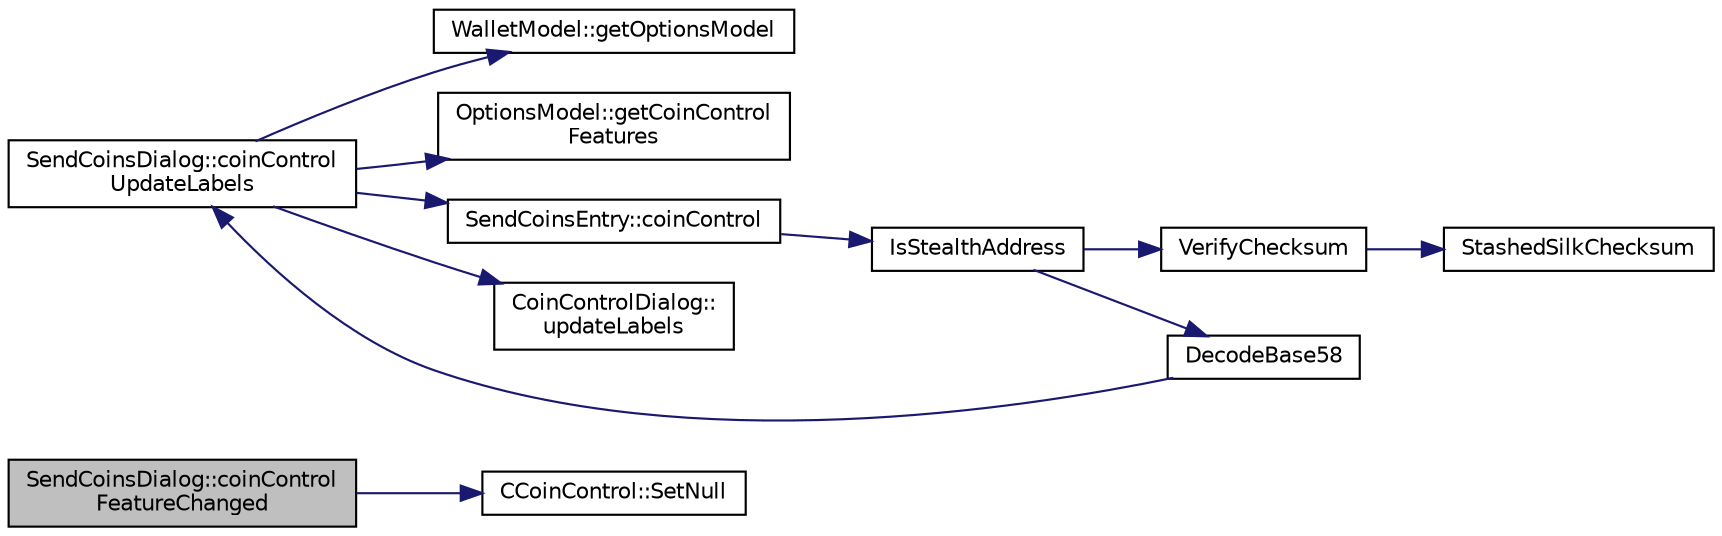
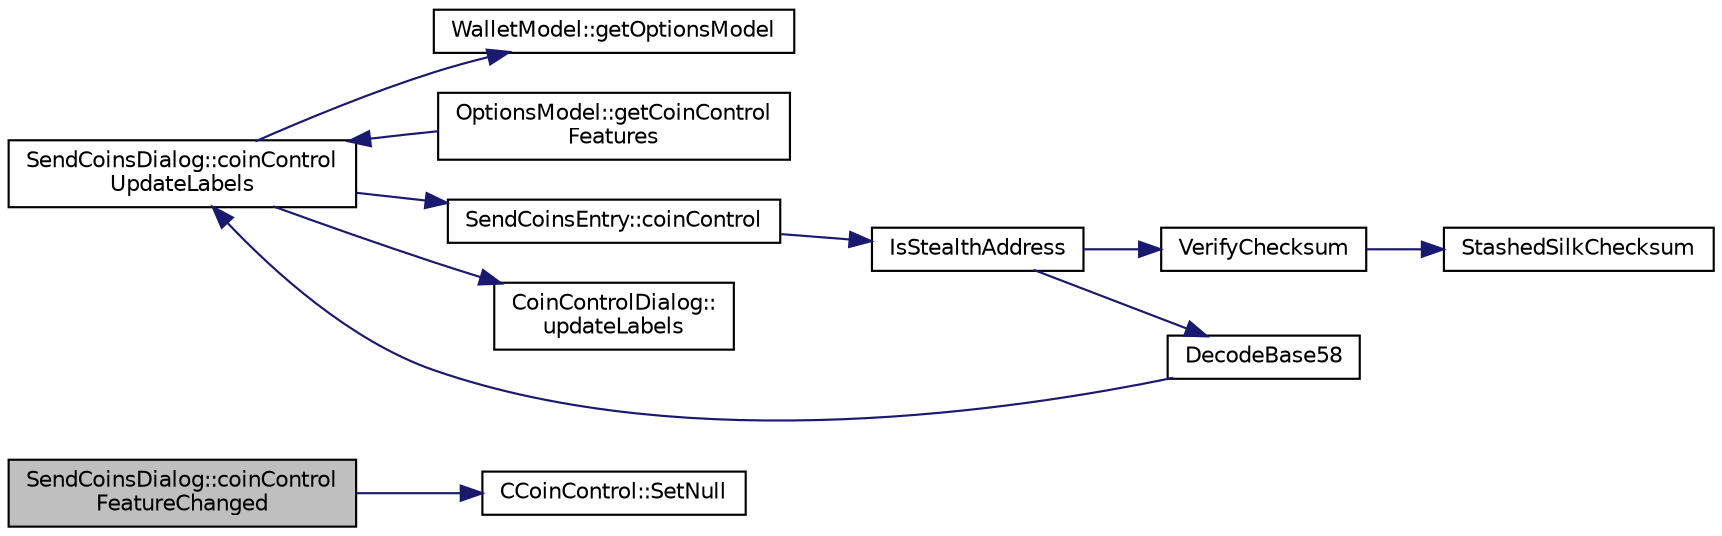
(391, 165) -> (404, 135)
